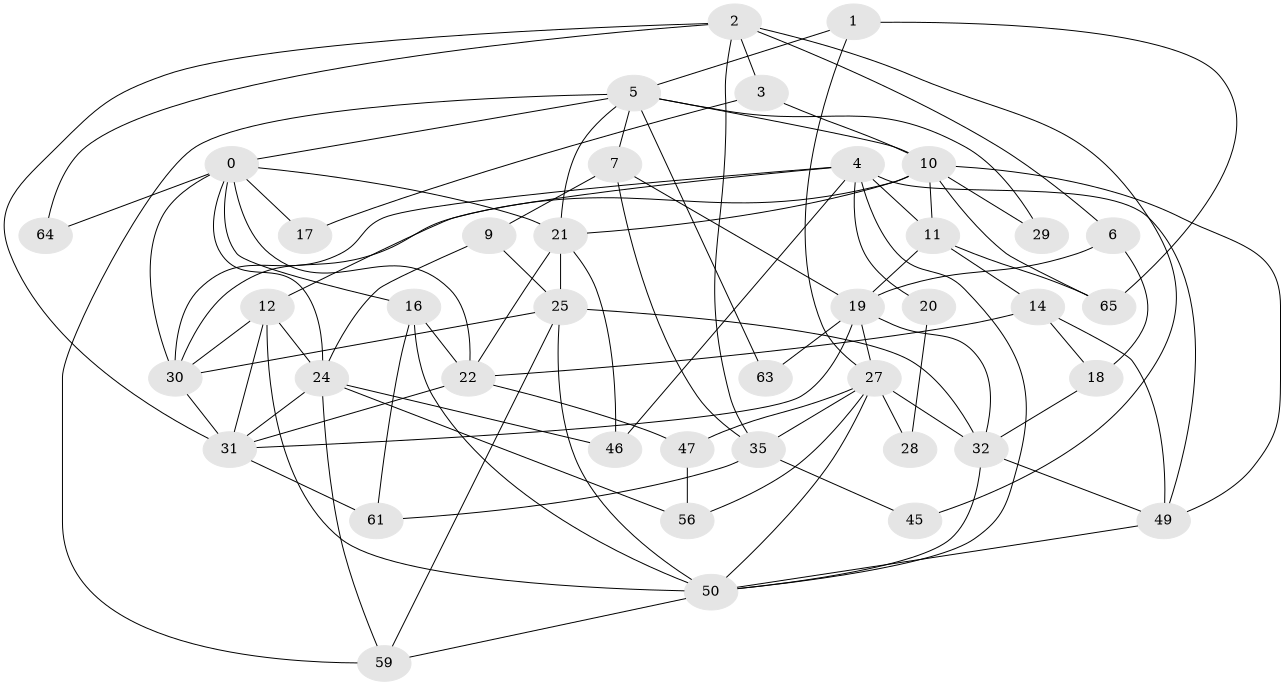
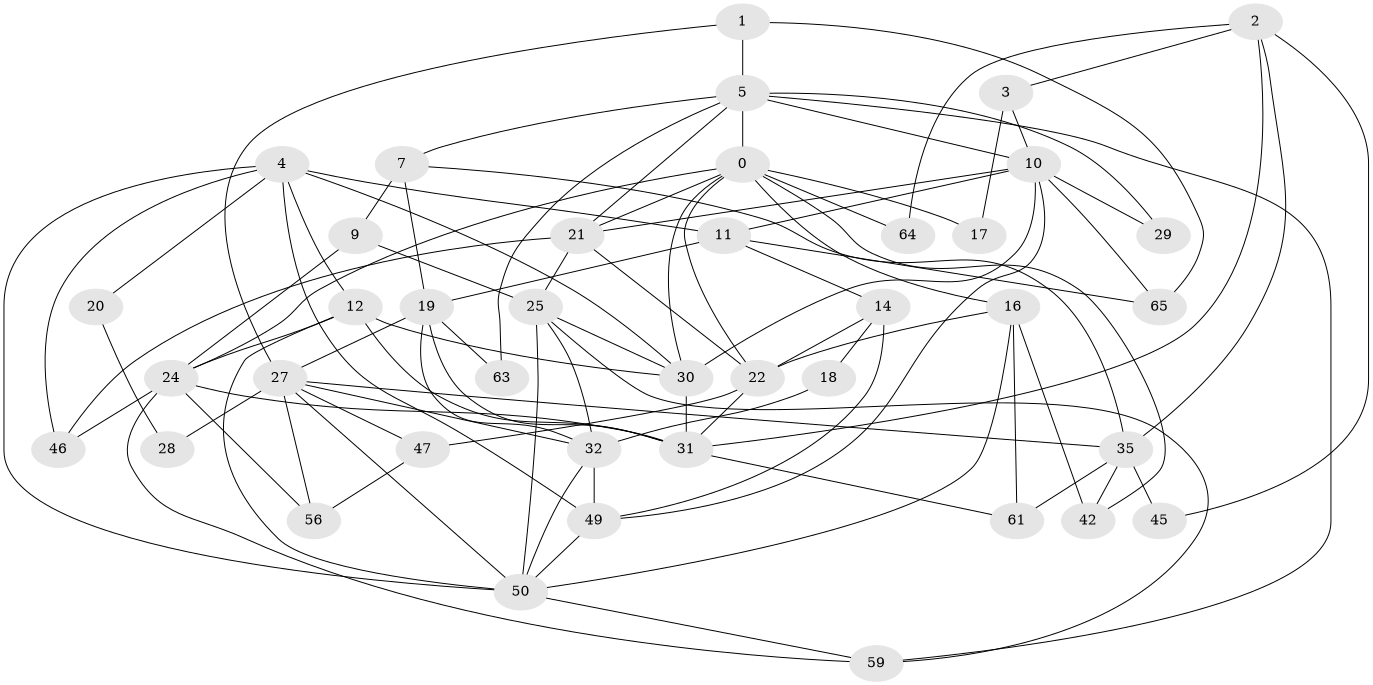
(1113, 236) -> none
none -> (1088, 521)
